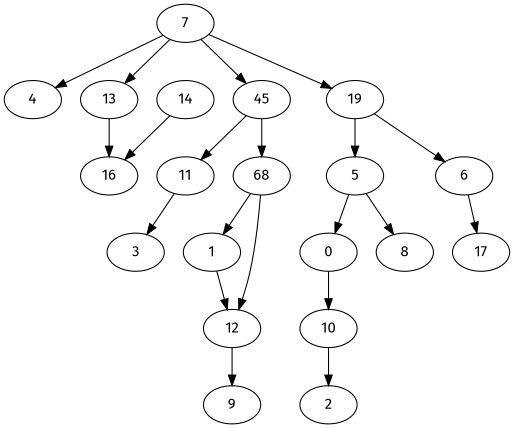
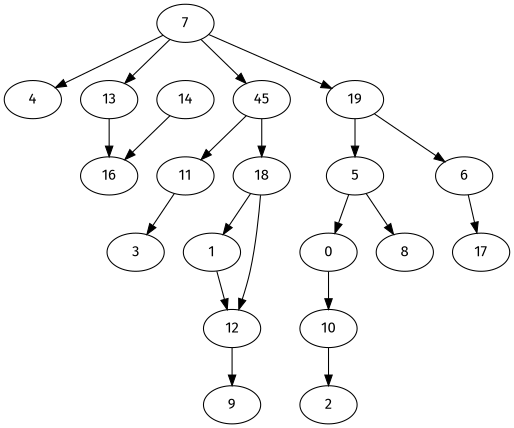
(262, 176) -> (262, 176)
